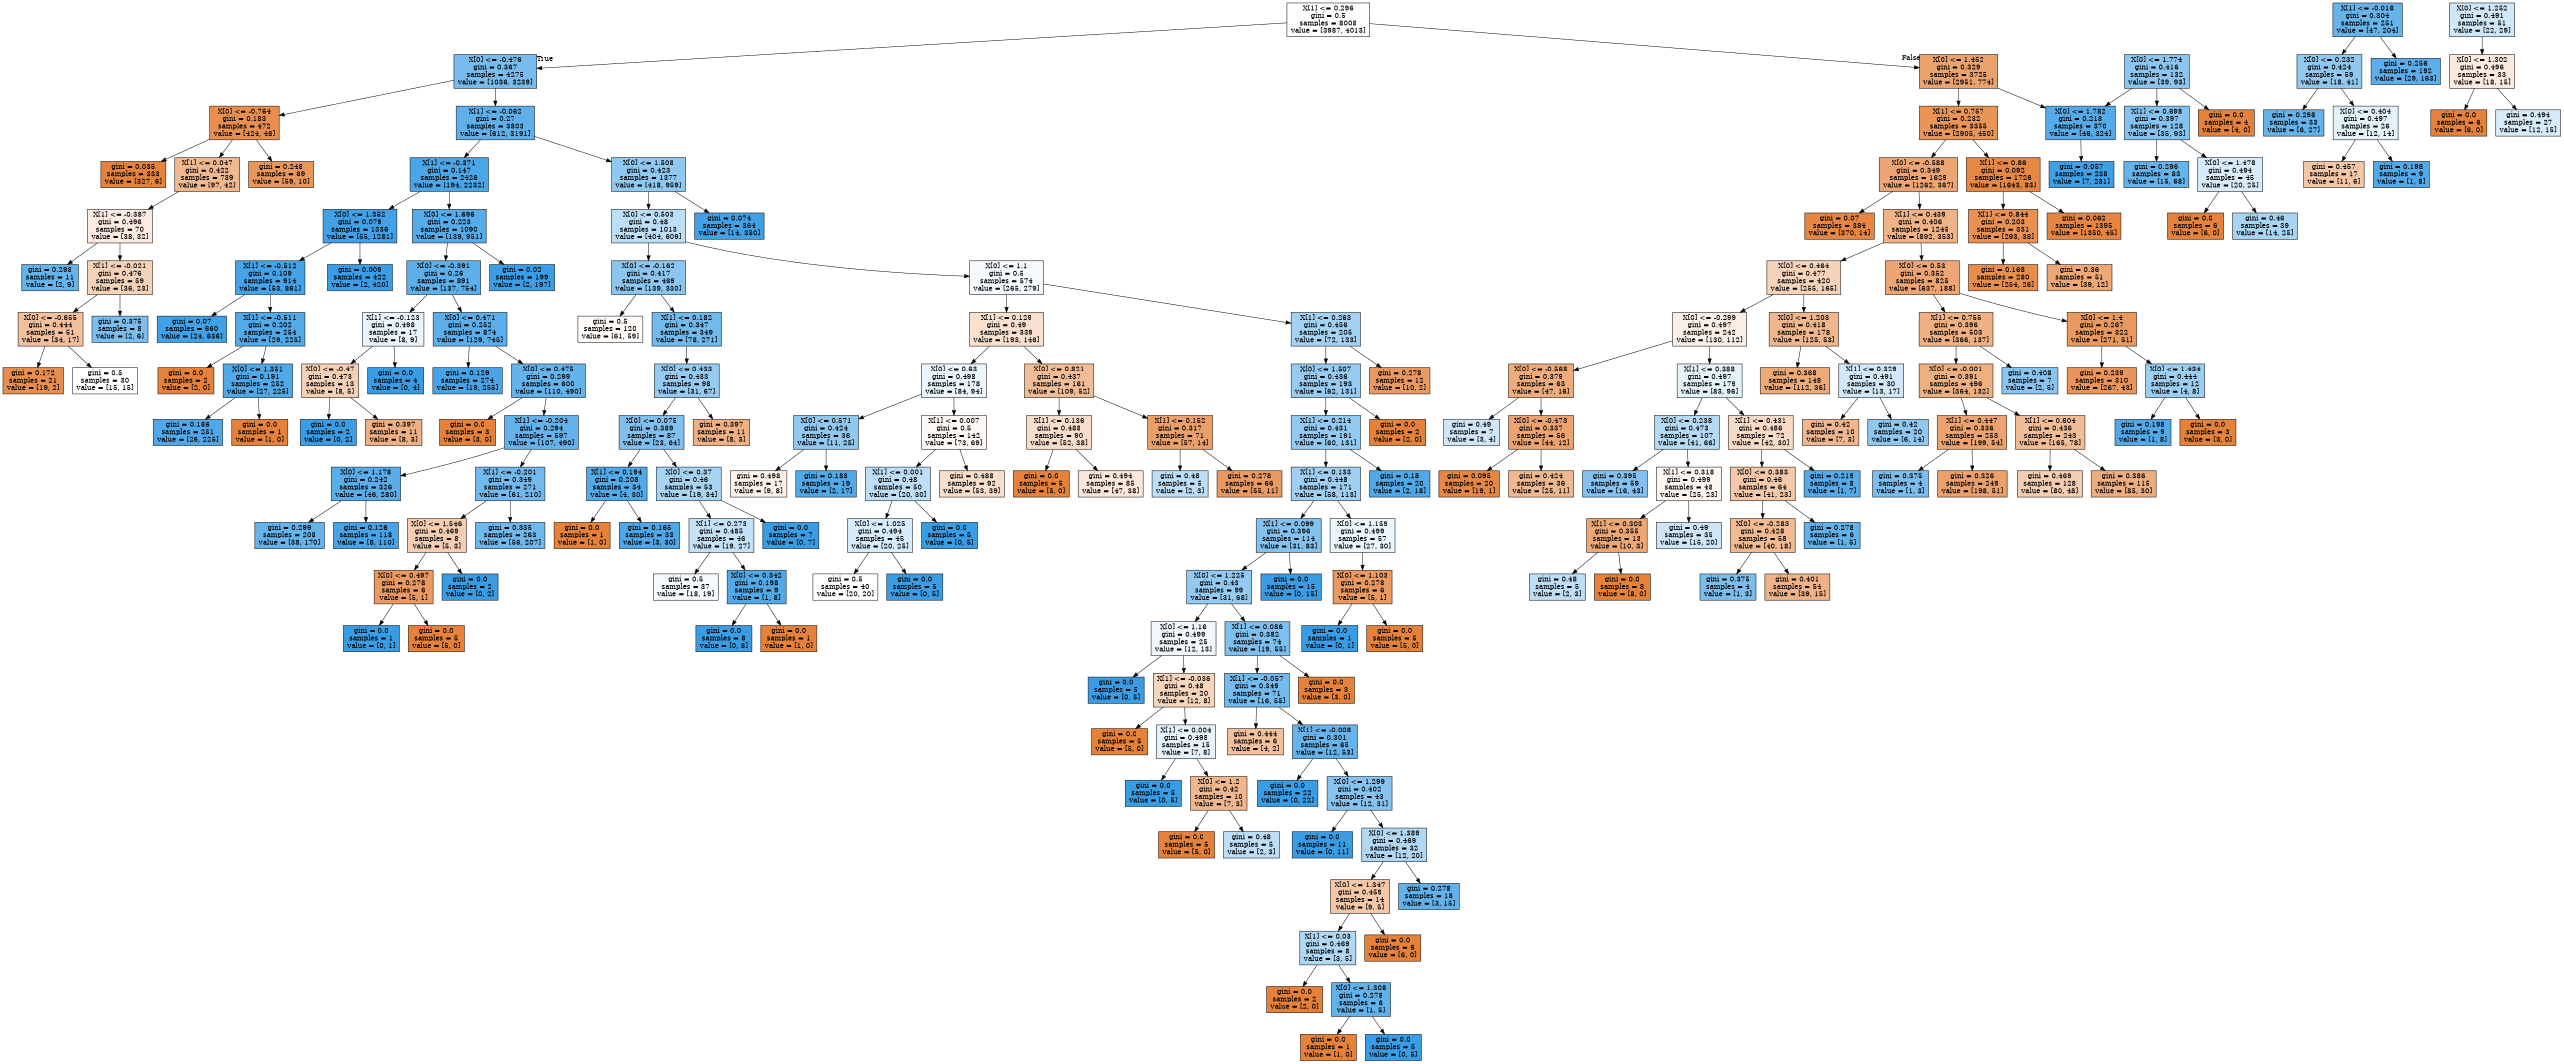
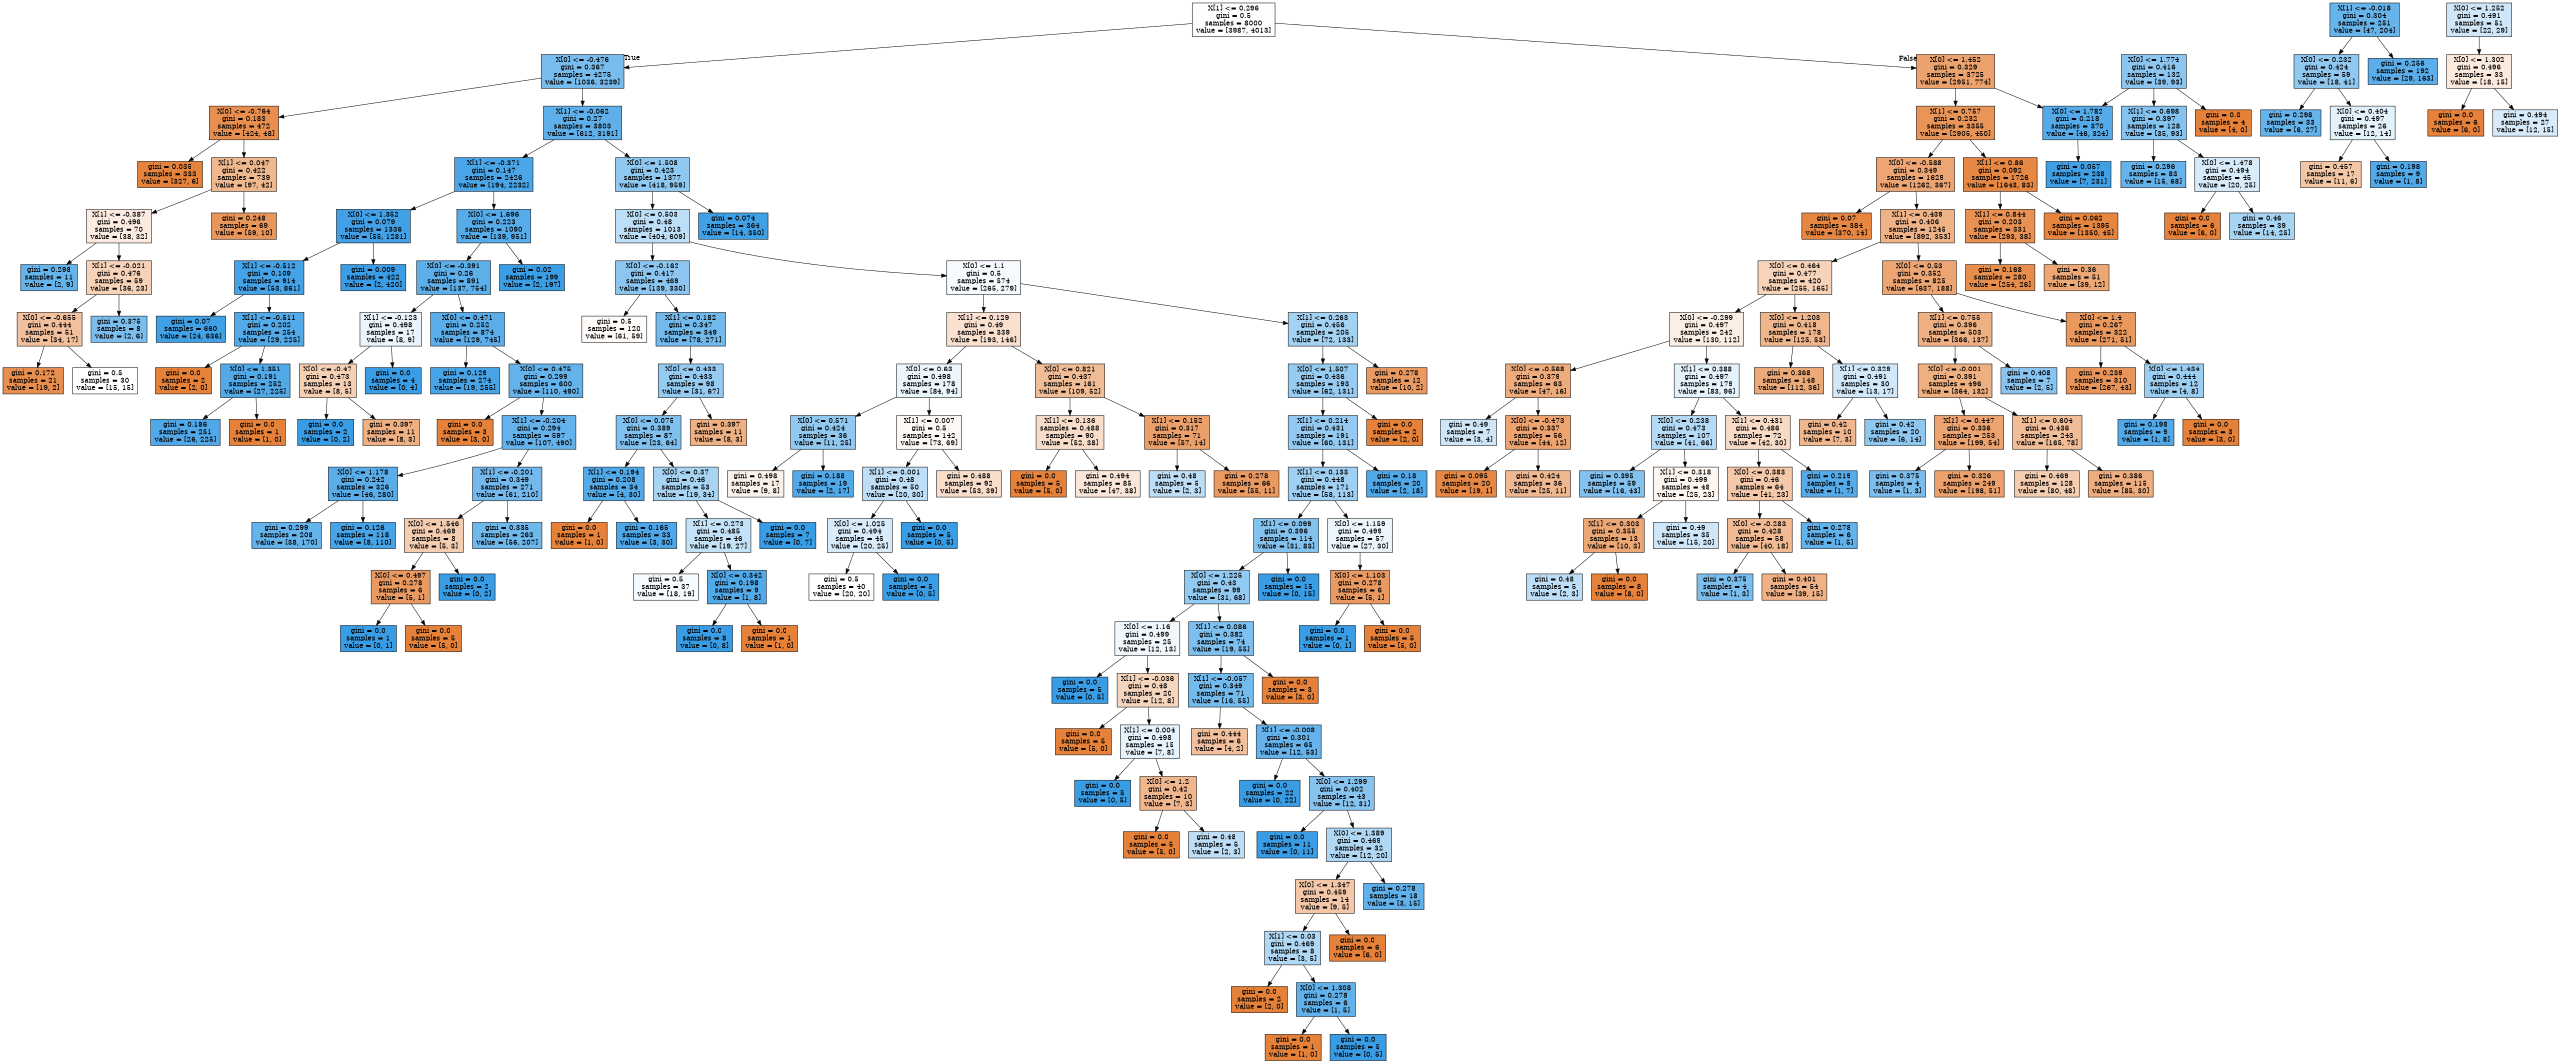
(1328, 20) -> (1234, 20)
(263, 149) -> (244, 200)
(1059, 432) -> (1070, 432)
